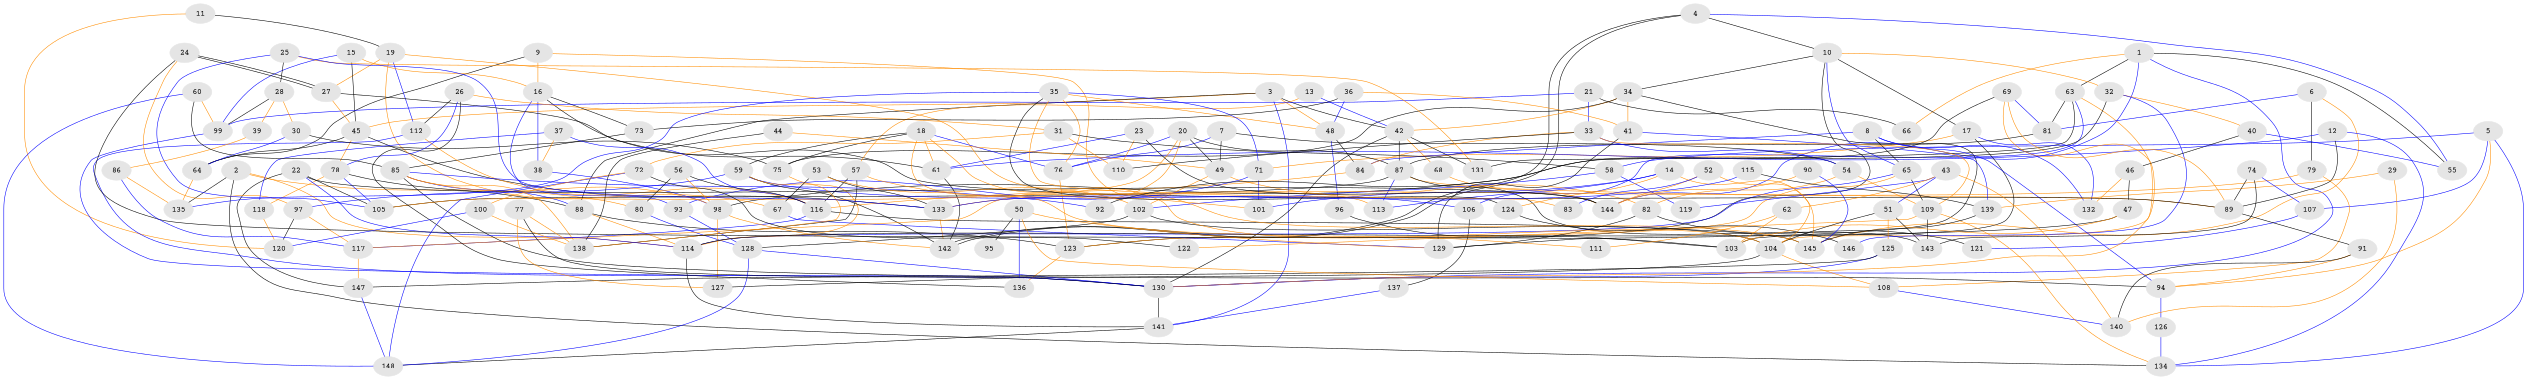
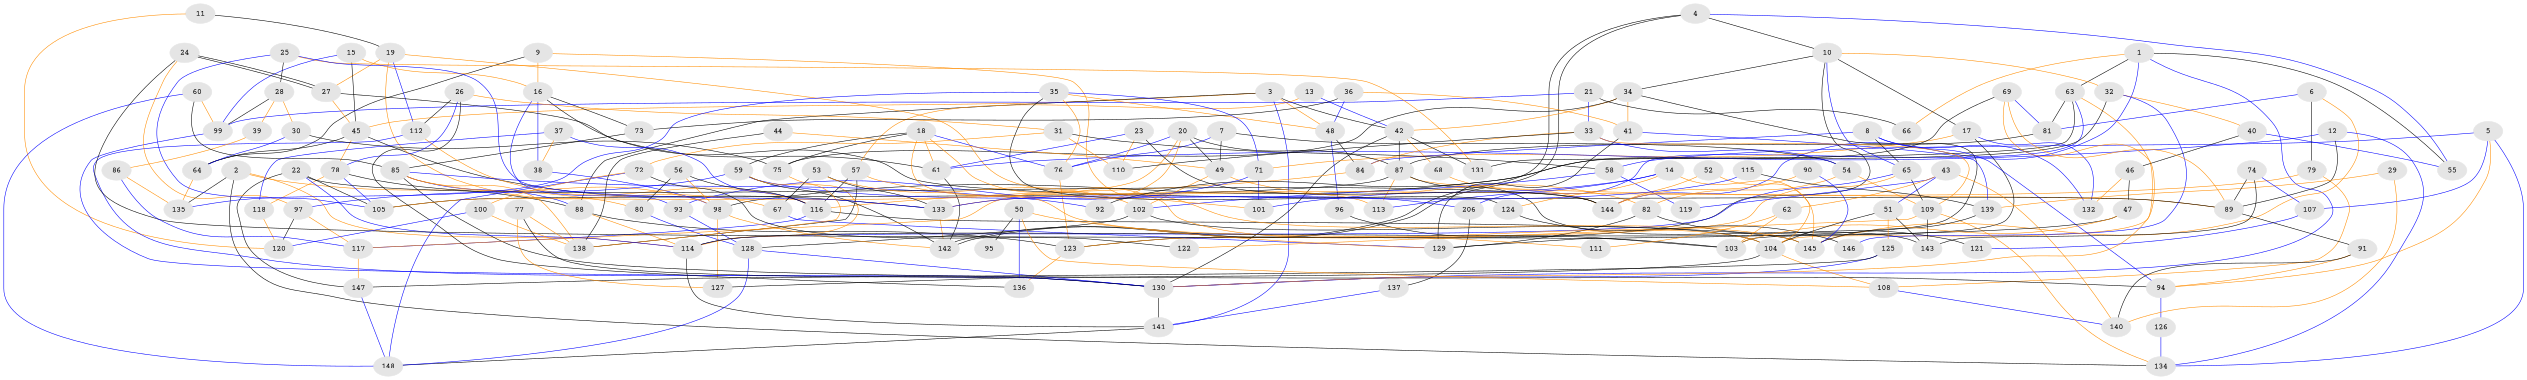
(1389, 190) -> (1389, 190)
(1469, 210) -> (1469, 210)
(1568, 210) -> none
